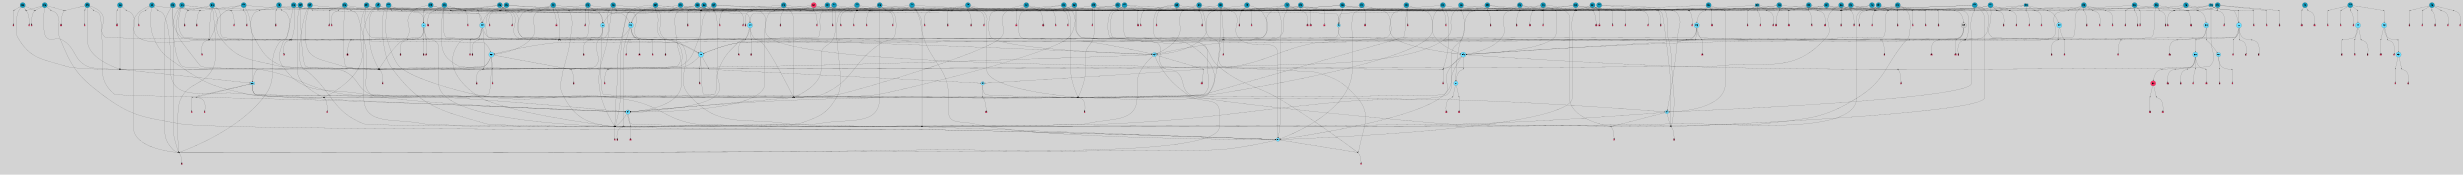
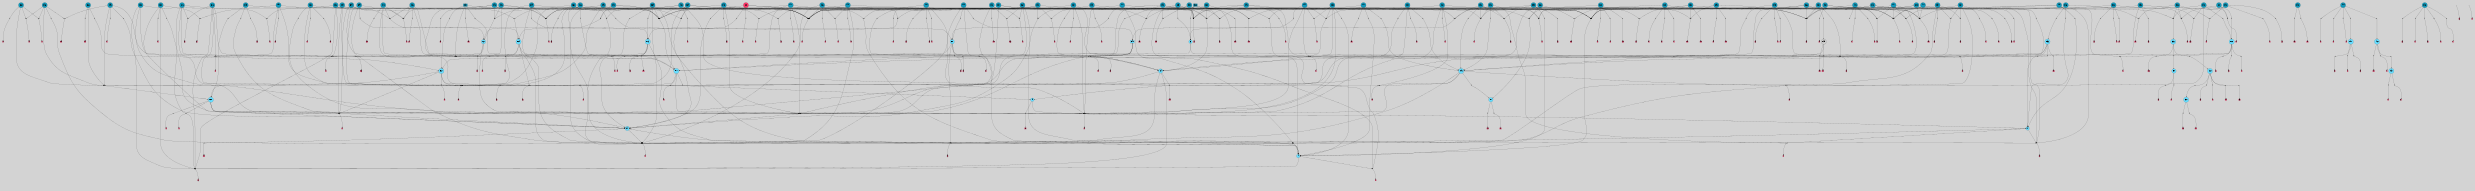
(553, 5) -> (465, 5)
(1342, 5) -> (1195, 5)
(1757, 5) -> (1665, 5)
(2026, 5) -> (1855, 5)
(2211, 5) -> (2204, 5)
none -> (2219, 5)
(750, 25) -> (1132, 42)
(2059, 25) -> none
(252, 83) -> (211, 100)
(2153, 83) -> (2186, 100)
